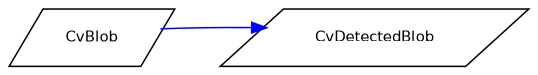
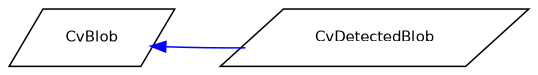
(206, 28) -> (206, 48)
